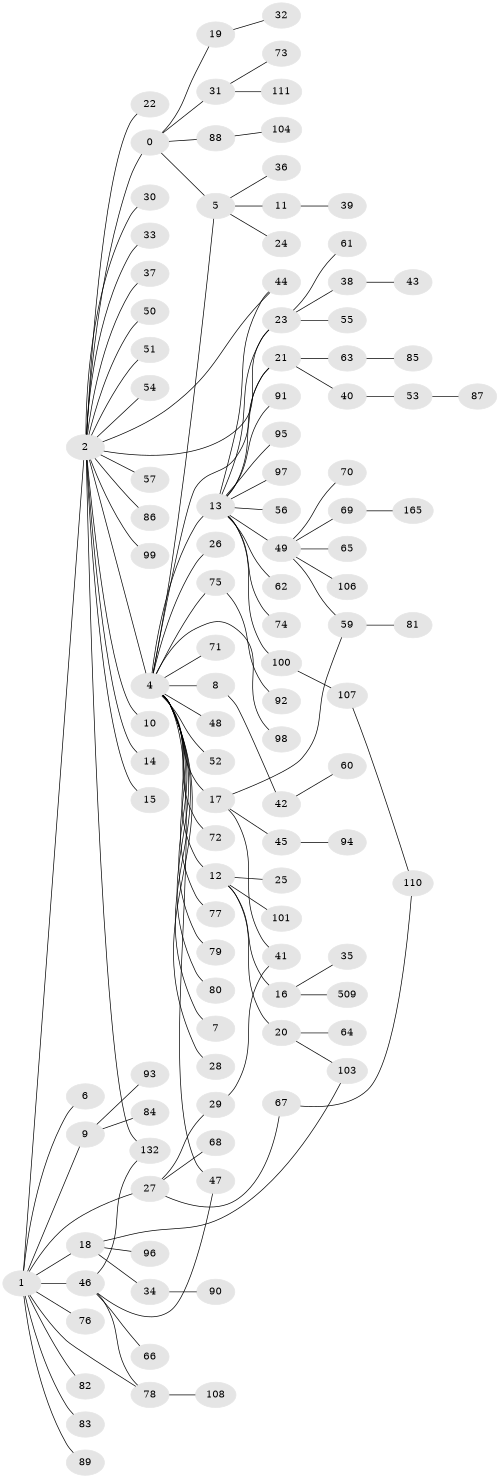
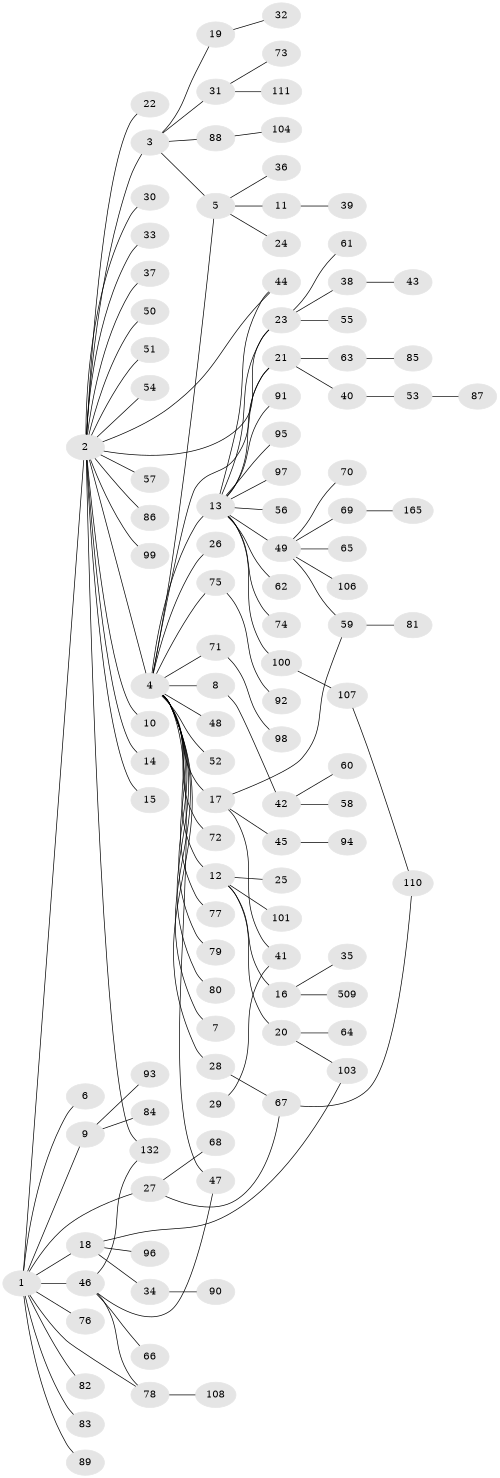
(150, 143) -> (150, 143)
(238, 631) -> (249, 694)
none -> (347, 804)
none -> (249, 1085)
(183, 1147) -> none
